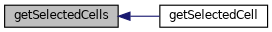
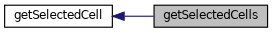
(145, 16) -> (139, 16)
